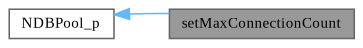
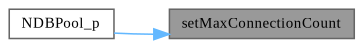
(149, 14) -> (134, 34)
